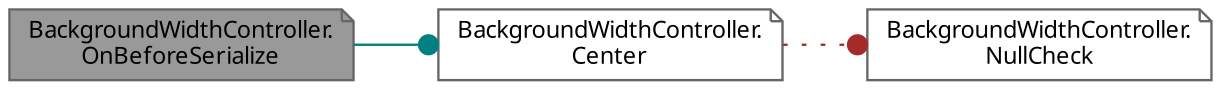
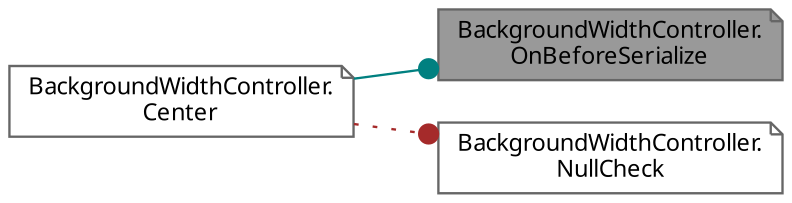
(386, 45) -> (386, 74)
